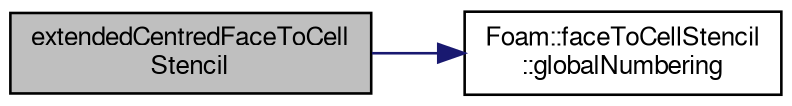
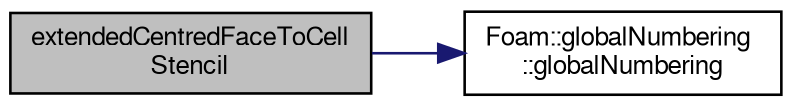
(623, 53) -> (623, 53)
